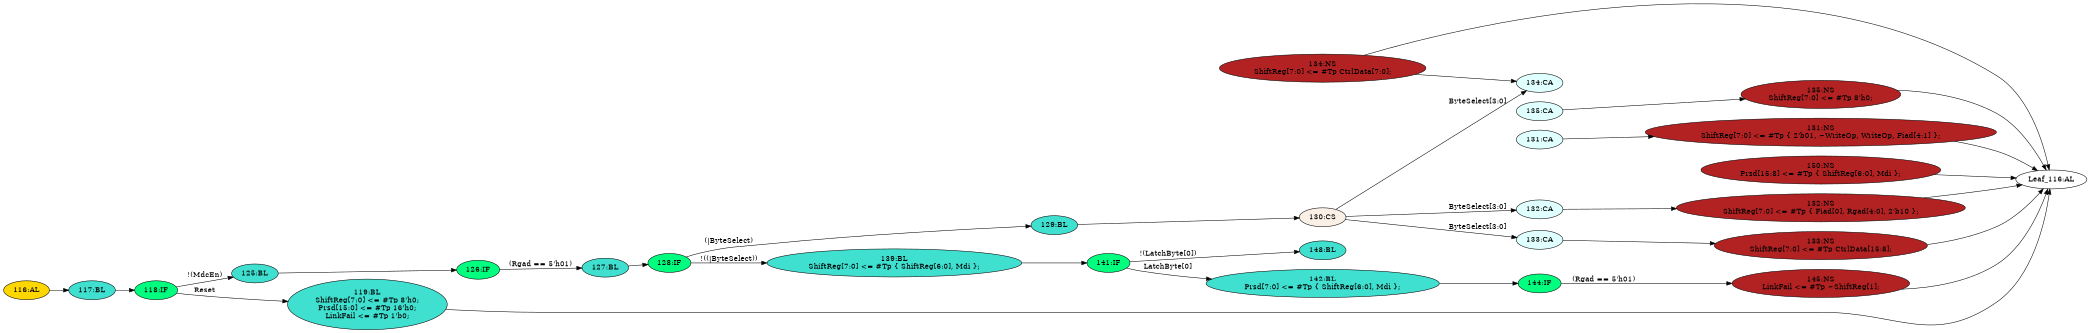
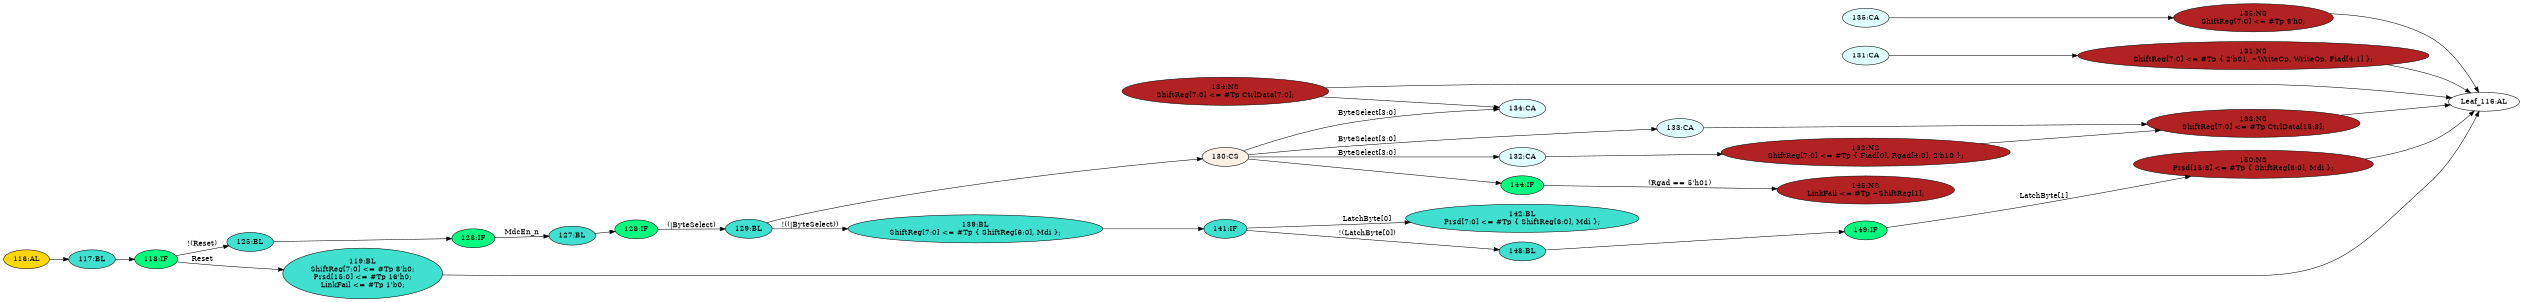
(1970, 192) -> (2068, 137)
none -> (1866, 230)
(726, 263) -> (807, 229)
(1108, 263) -> (1225, 229)
(541, 264) -> (522, 232)
(1992, 267) -> none
(205, 275) -> (202, 244)
(1476, 283) -> (1372, 171)
